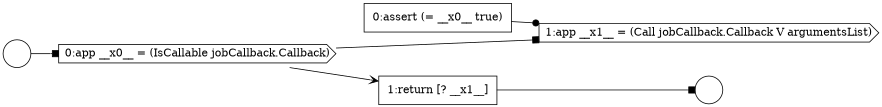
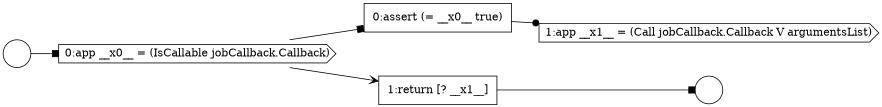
(434, 44) -> (323, 35)
